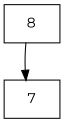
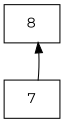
(25, 56) -> (39, 67)
